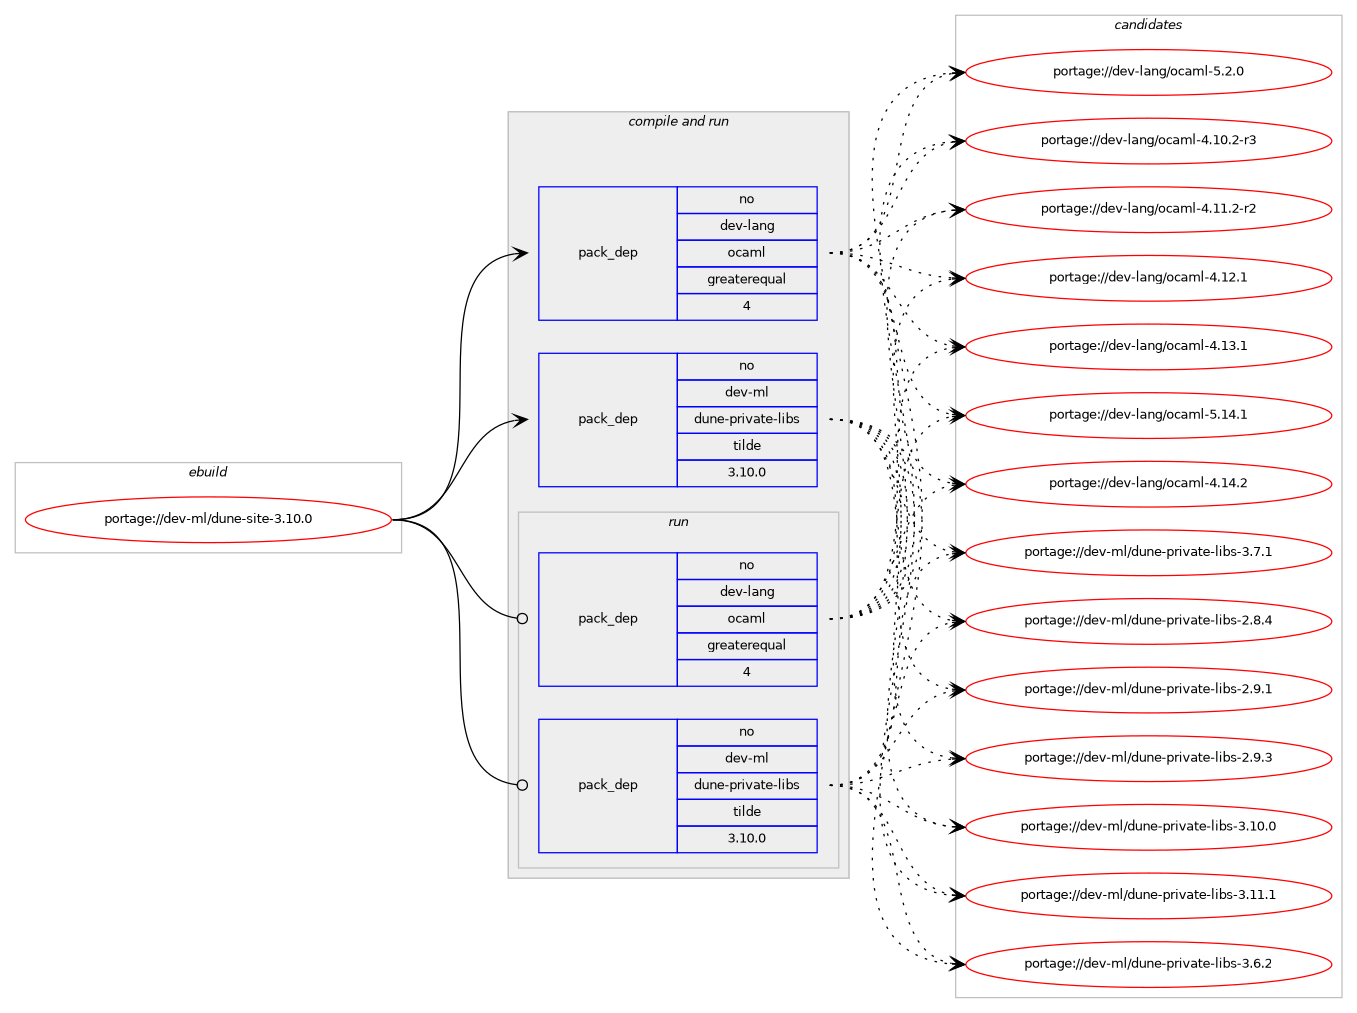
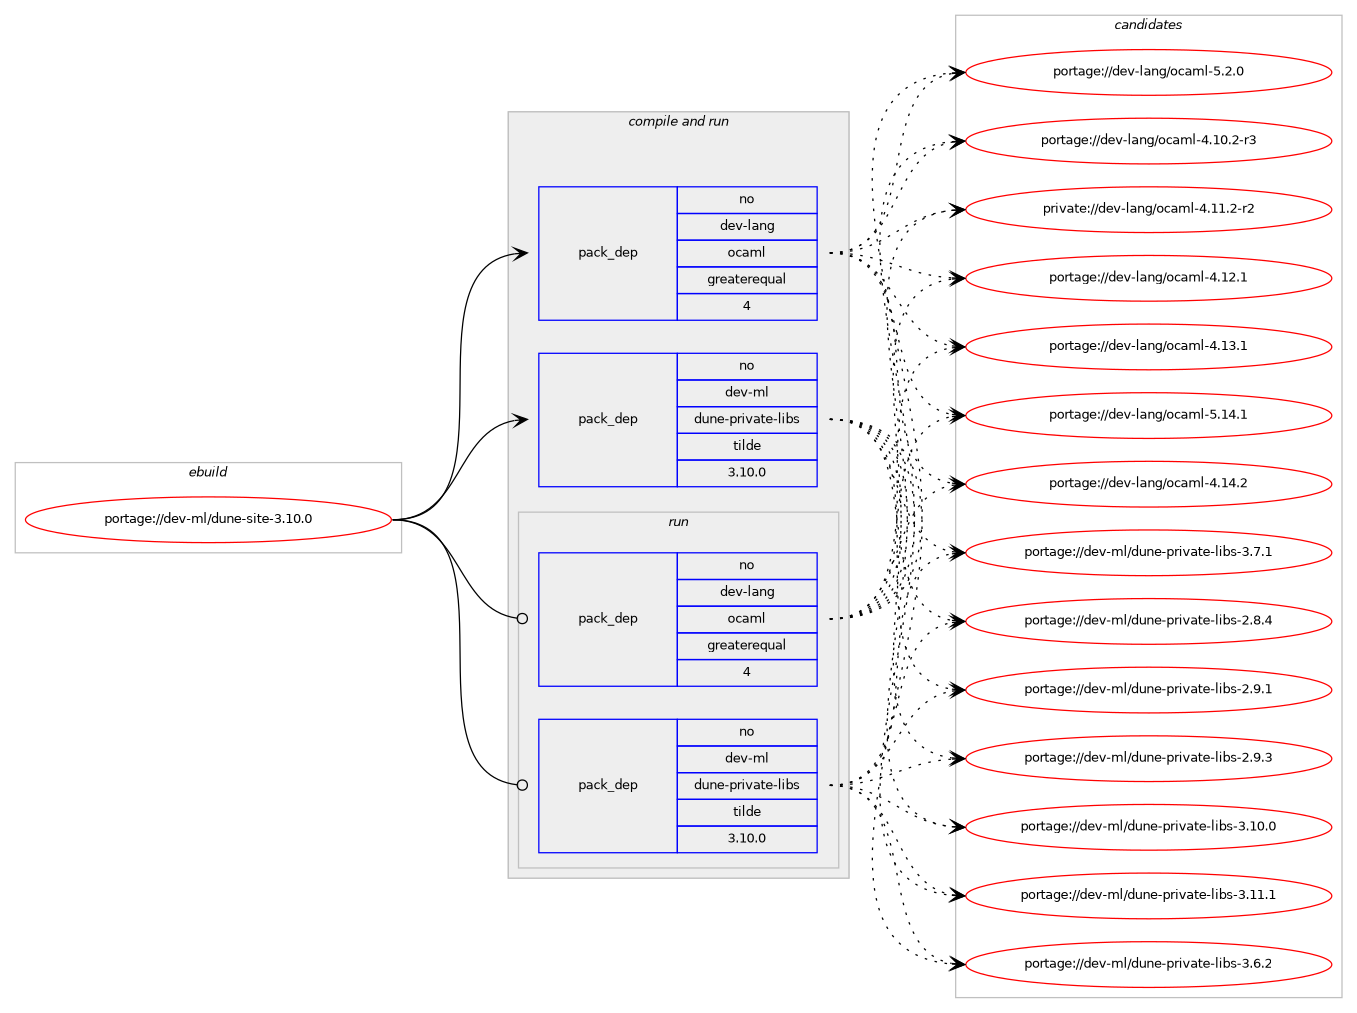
(1149, 210) -> (1149, 210)
